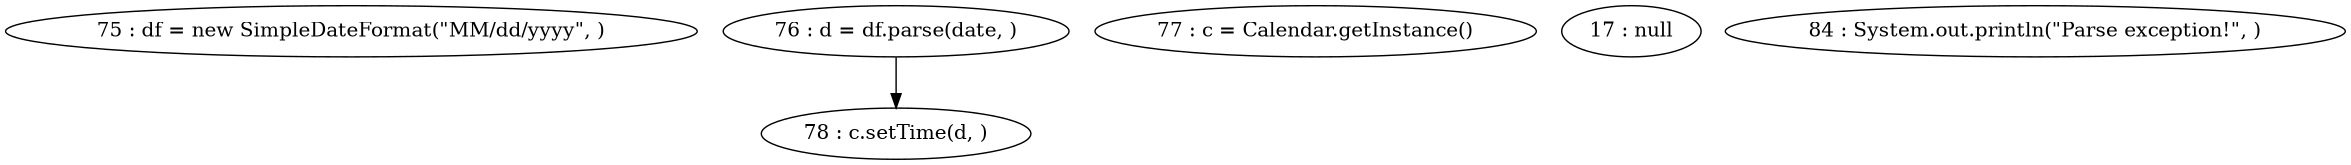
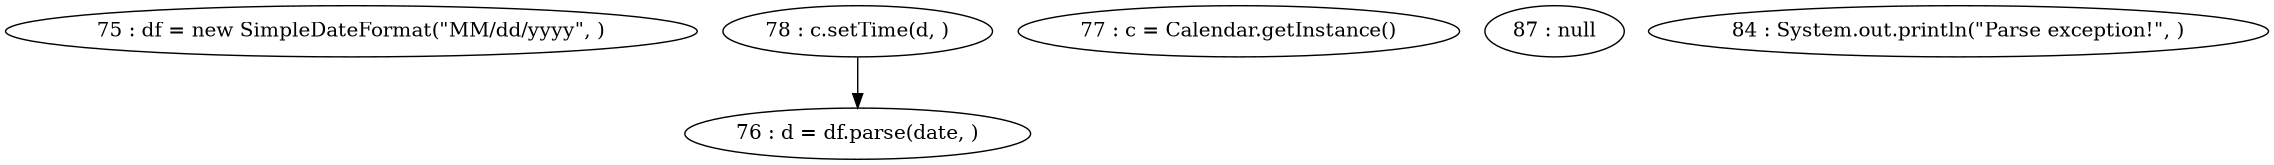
(1631, 31) -> (1555, 31)
(896, 76) -> (858, 76)
